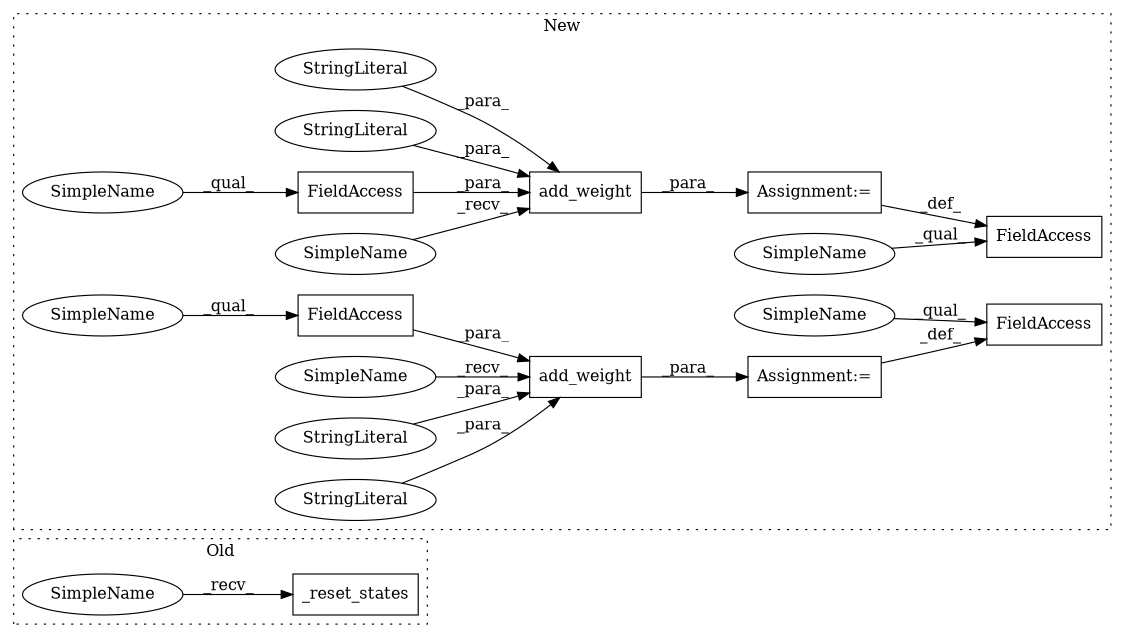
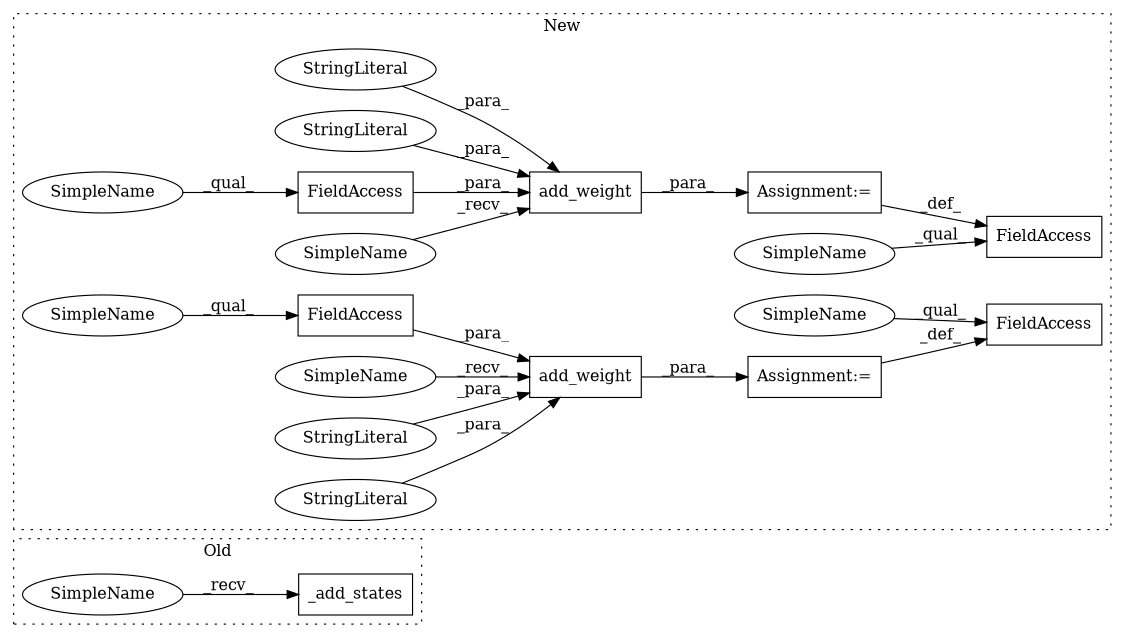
(356, 594) -> (356, 594)
